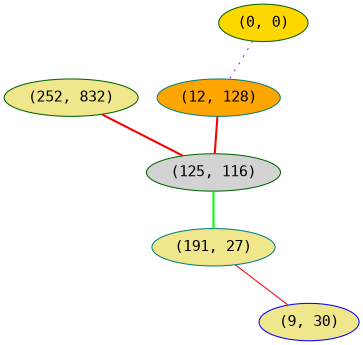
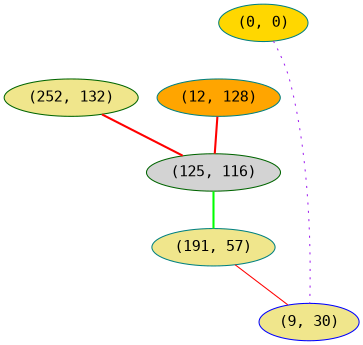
(263, 23) -> (263, 23)
(241, 60) -> (305, 170)
(71, 98) -> (71, 98)
(213, 247) -> (213, 247)
